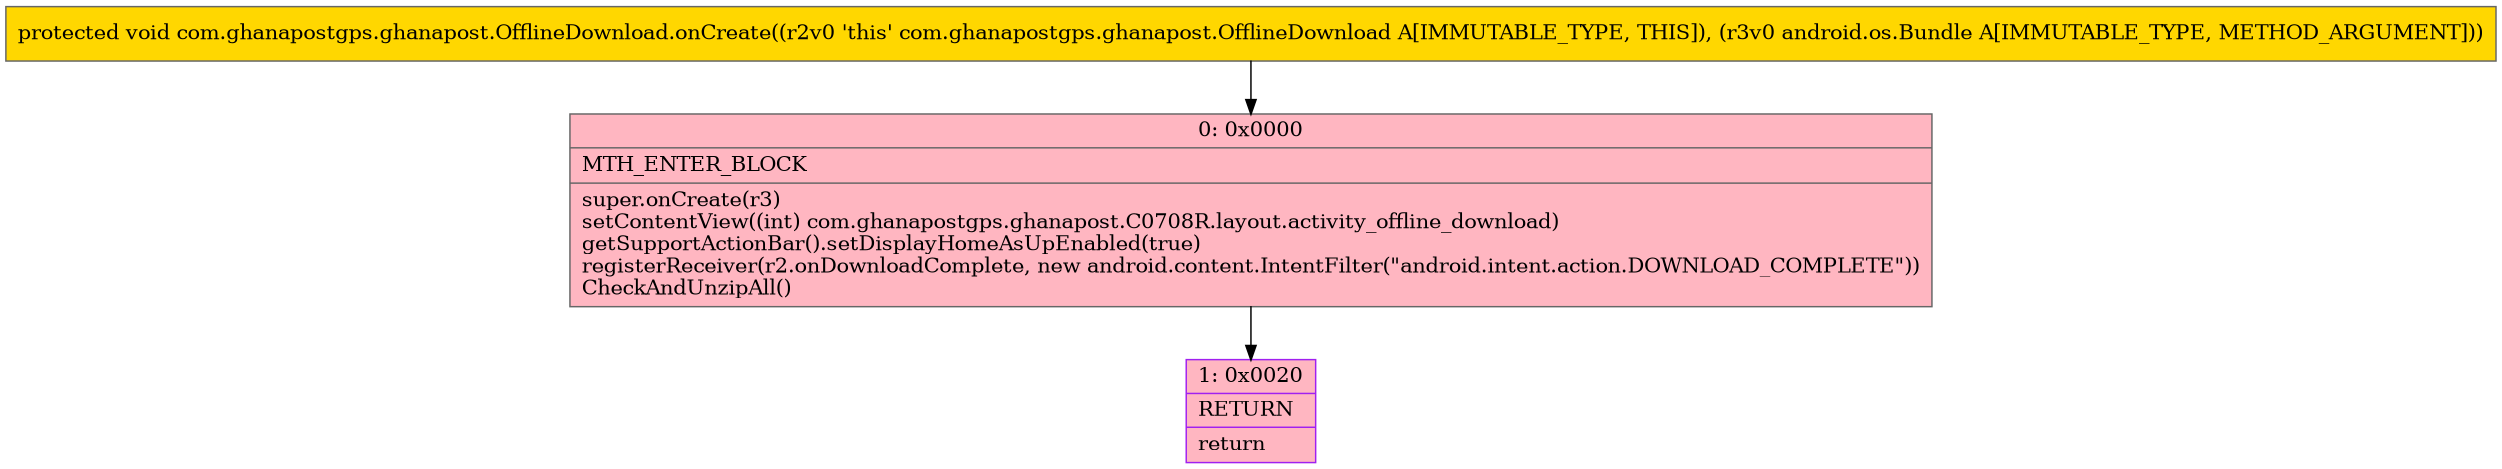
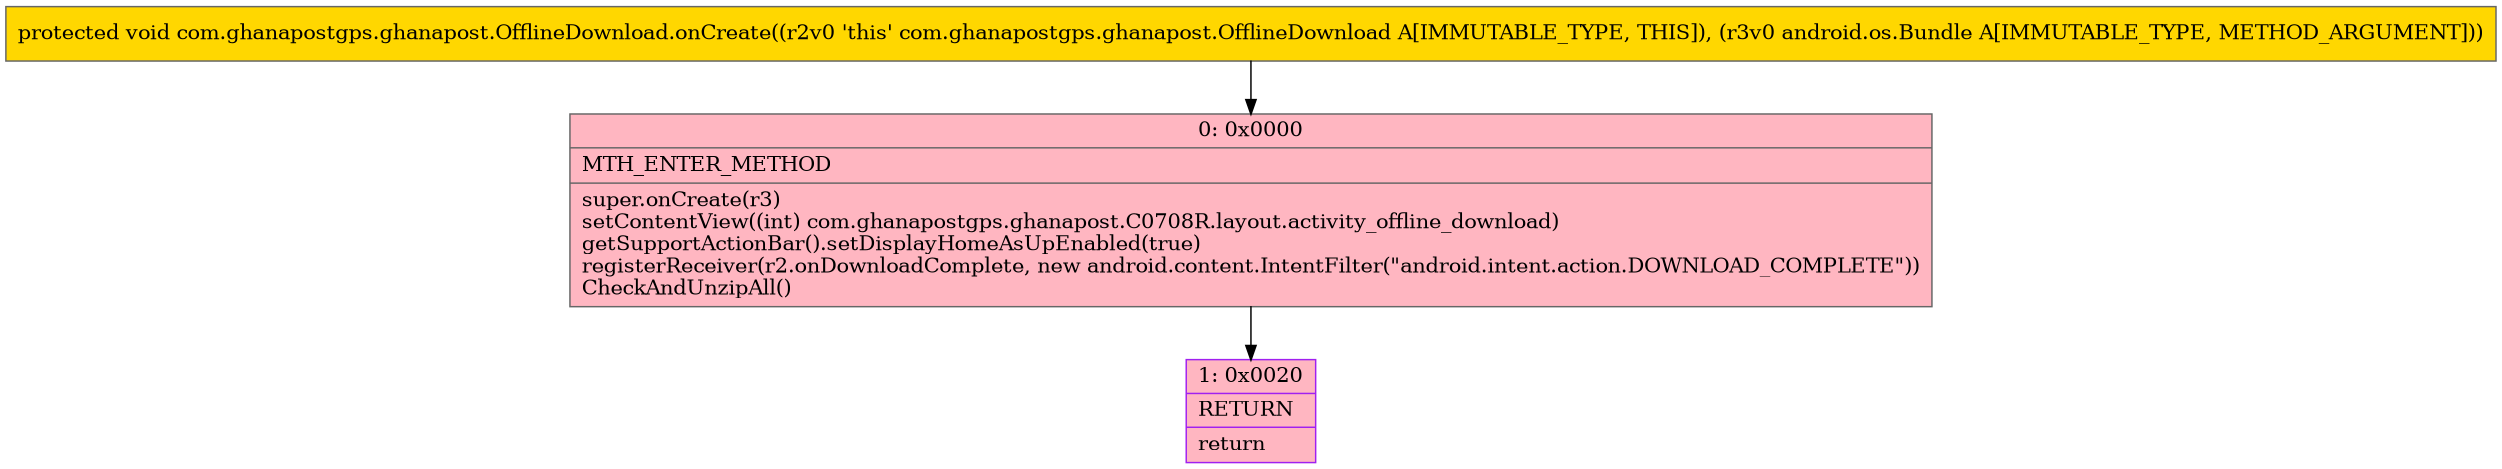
(695, 165) -> (707, 165)
